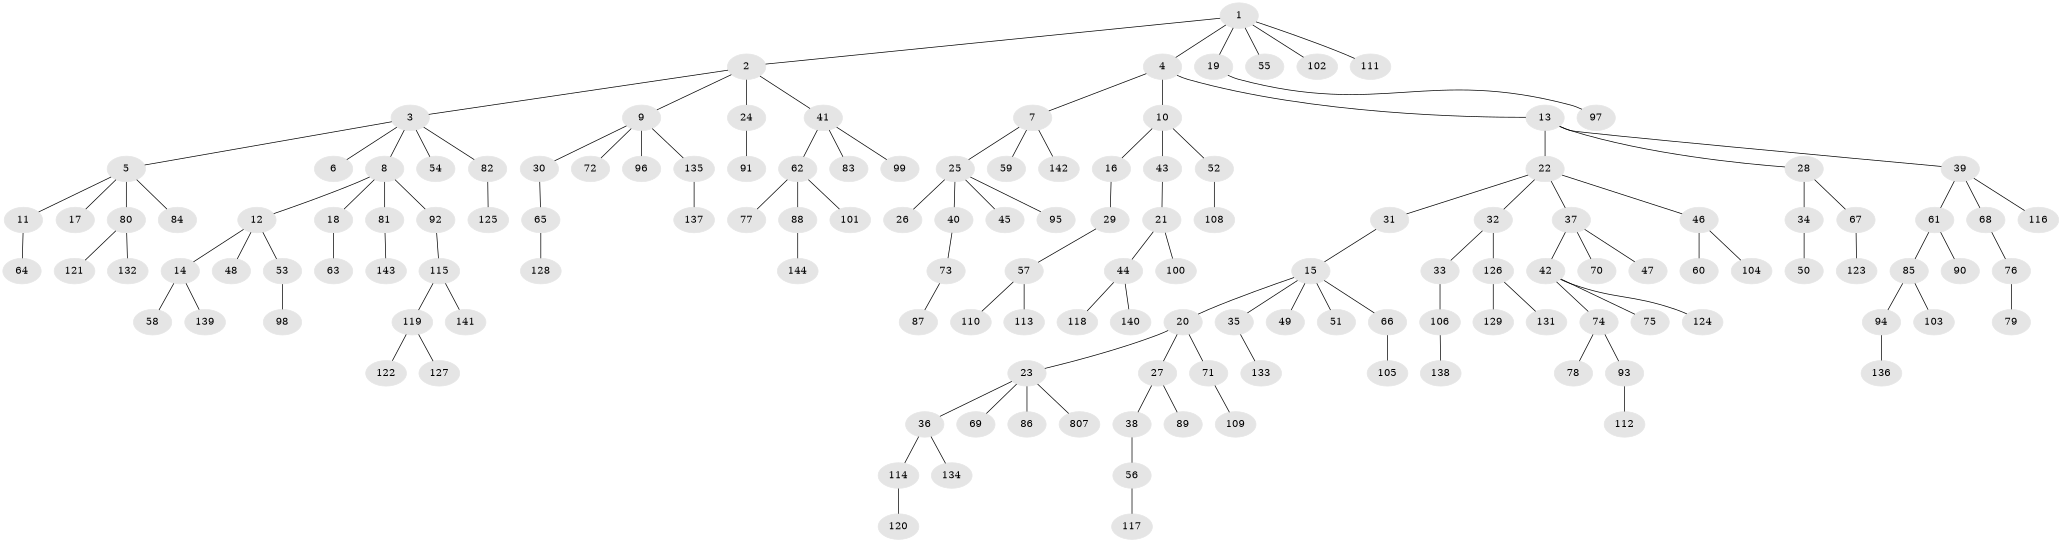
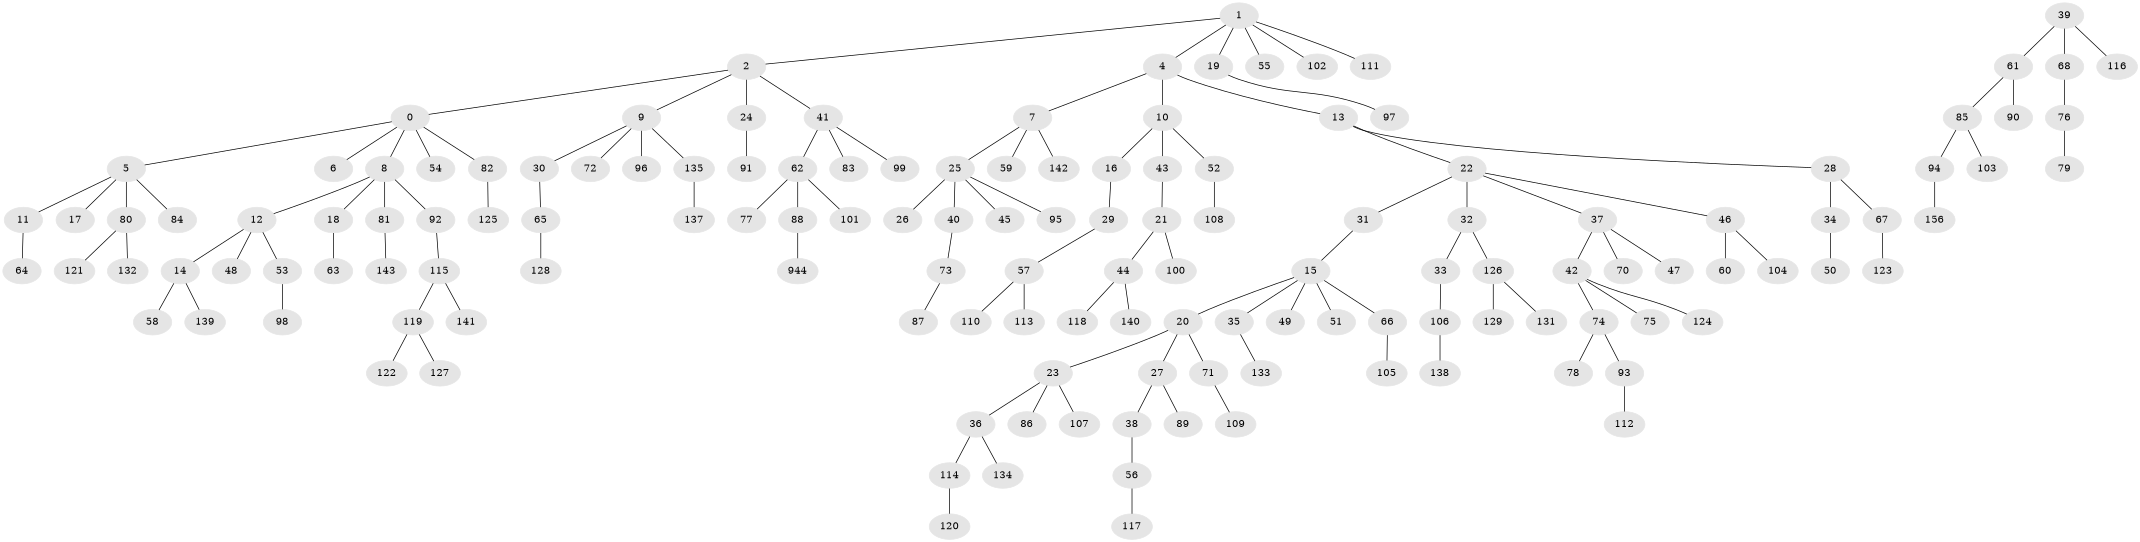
(410, 118) -> (410, 118)
(1750, 149) -> none
(798, 271) -> (798, 271)
(1881, 373) -> (1935, 220)
(976, 424) -> none
(1079, 424) -> (1079, 424)
